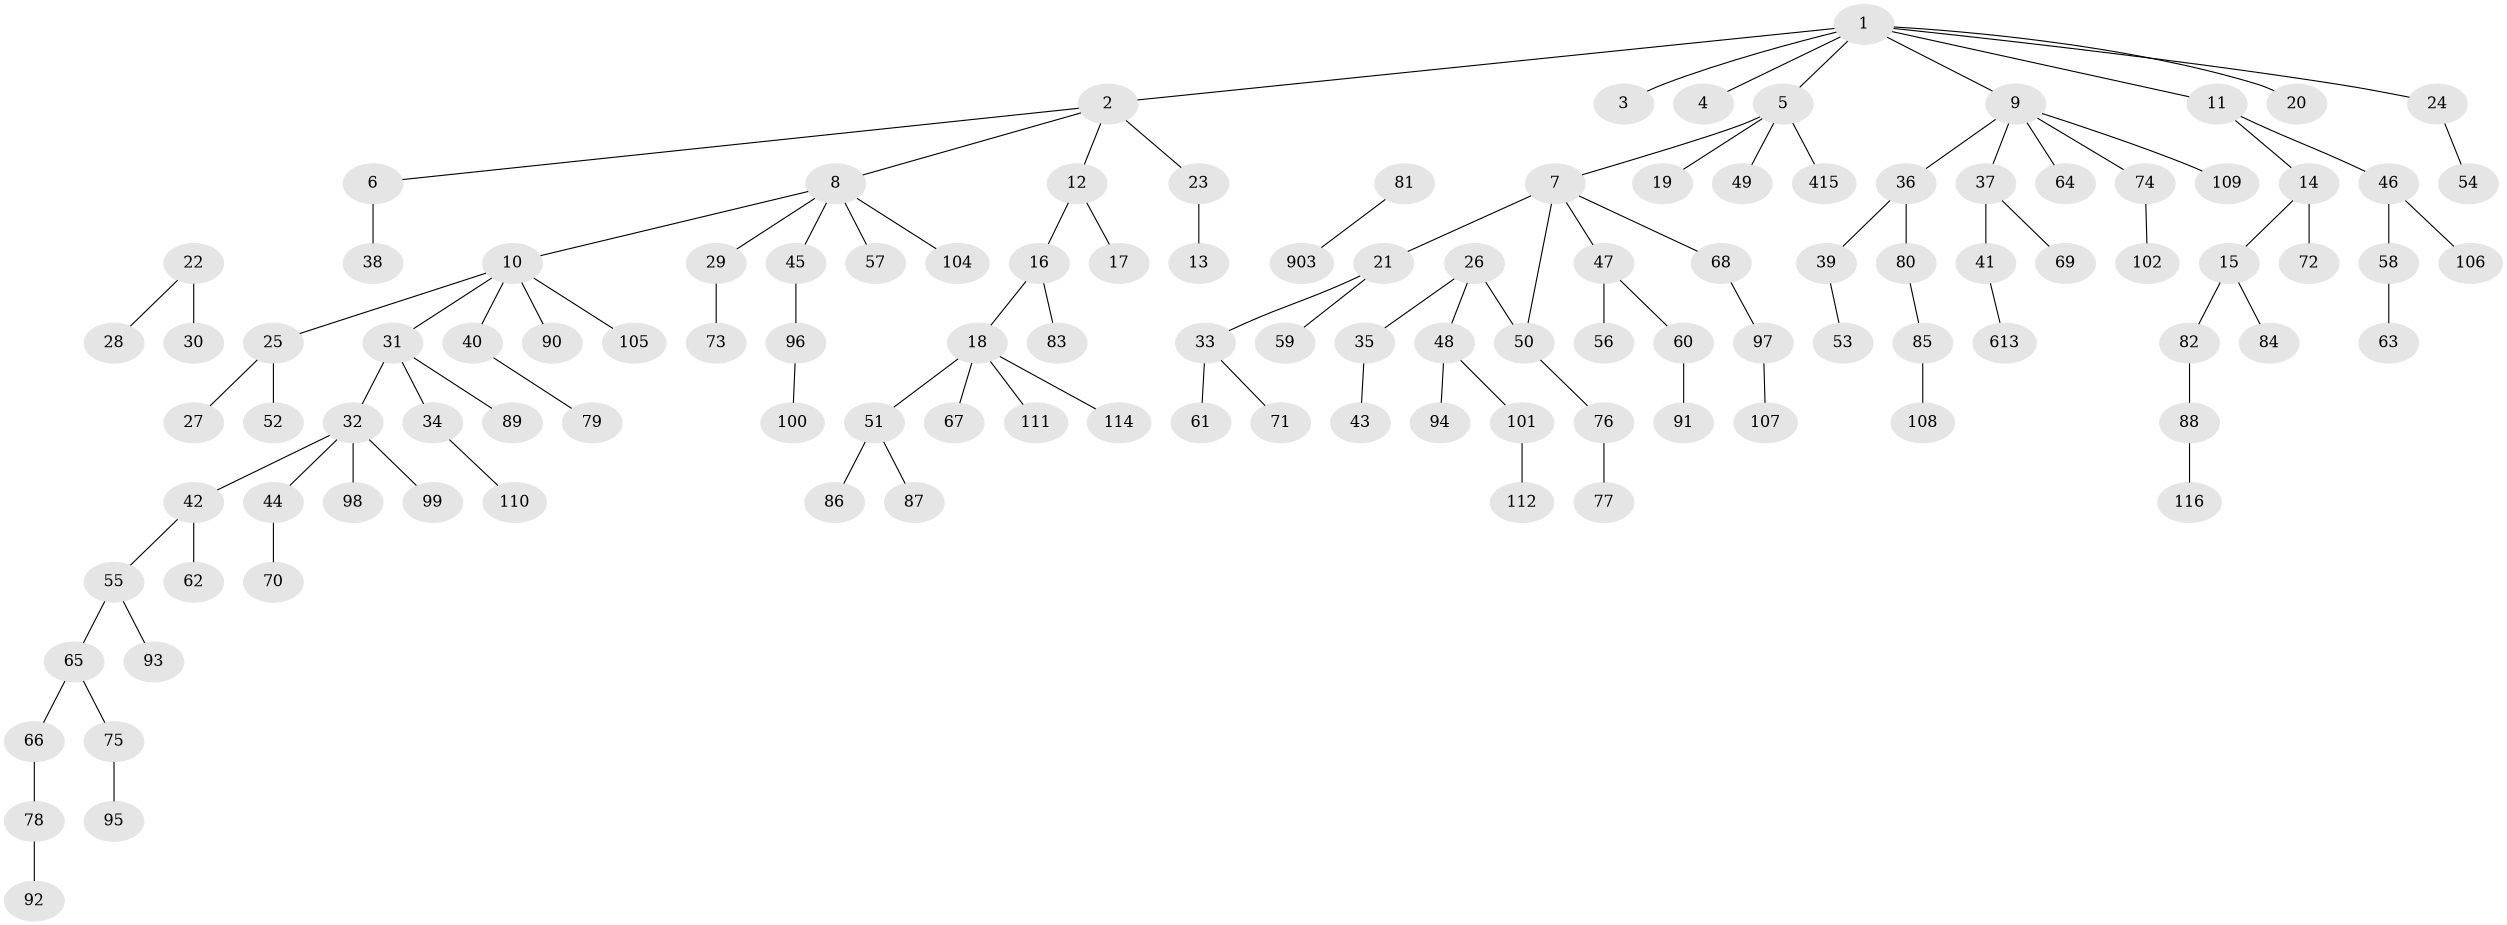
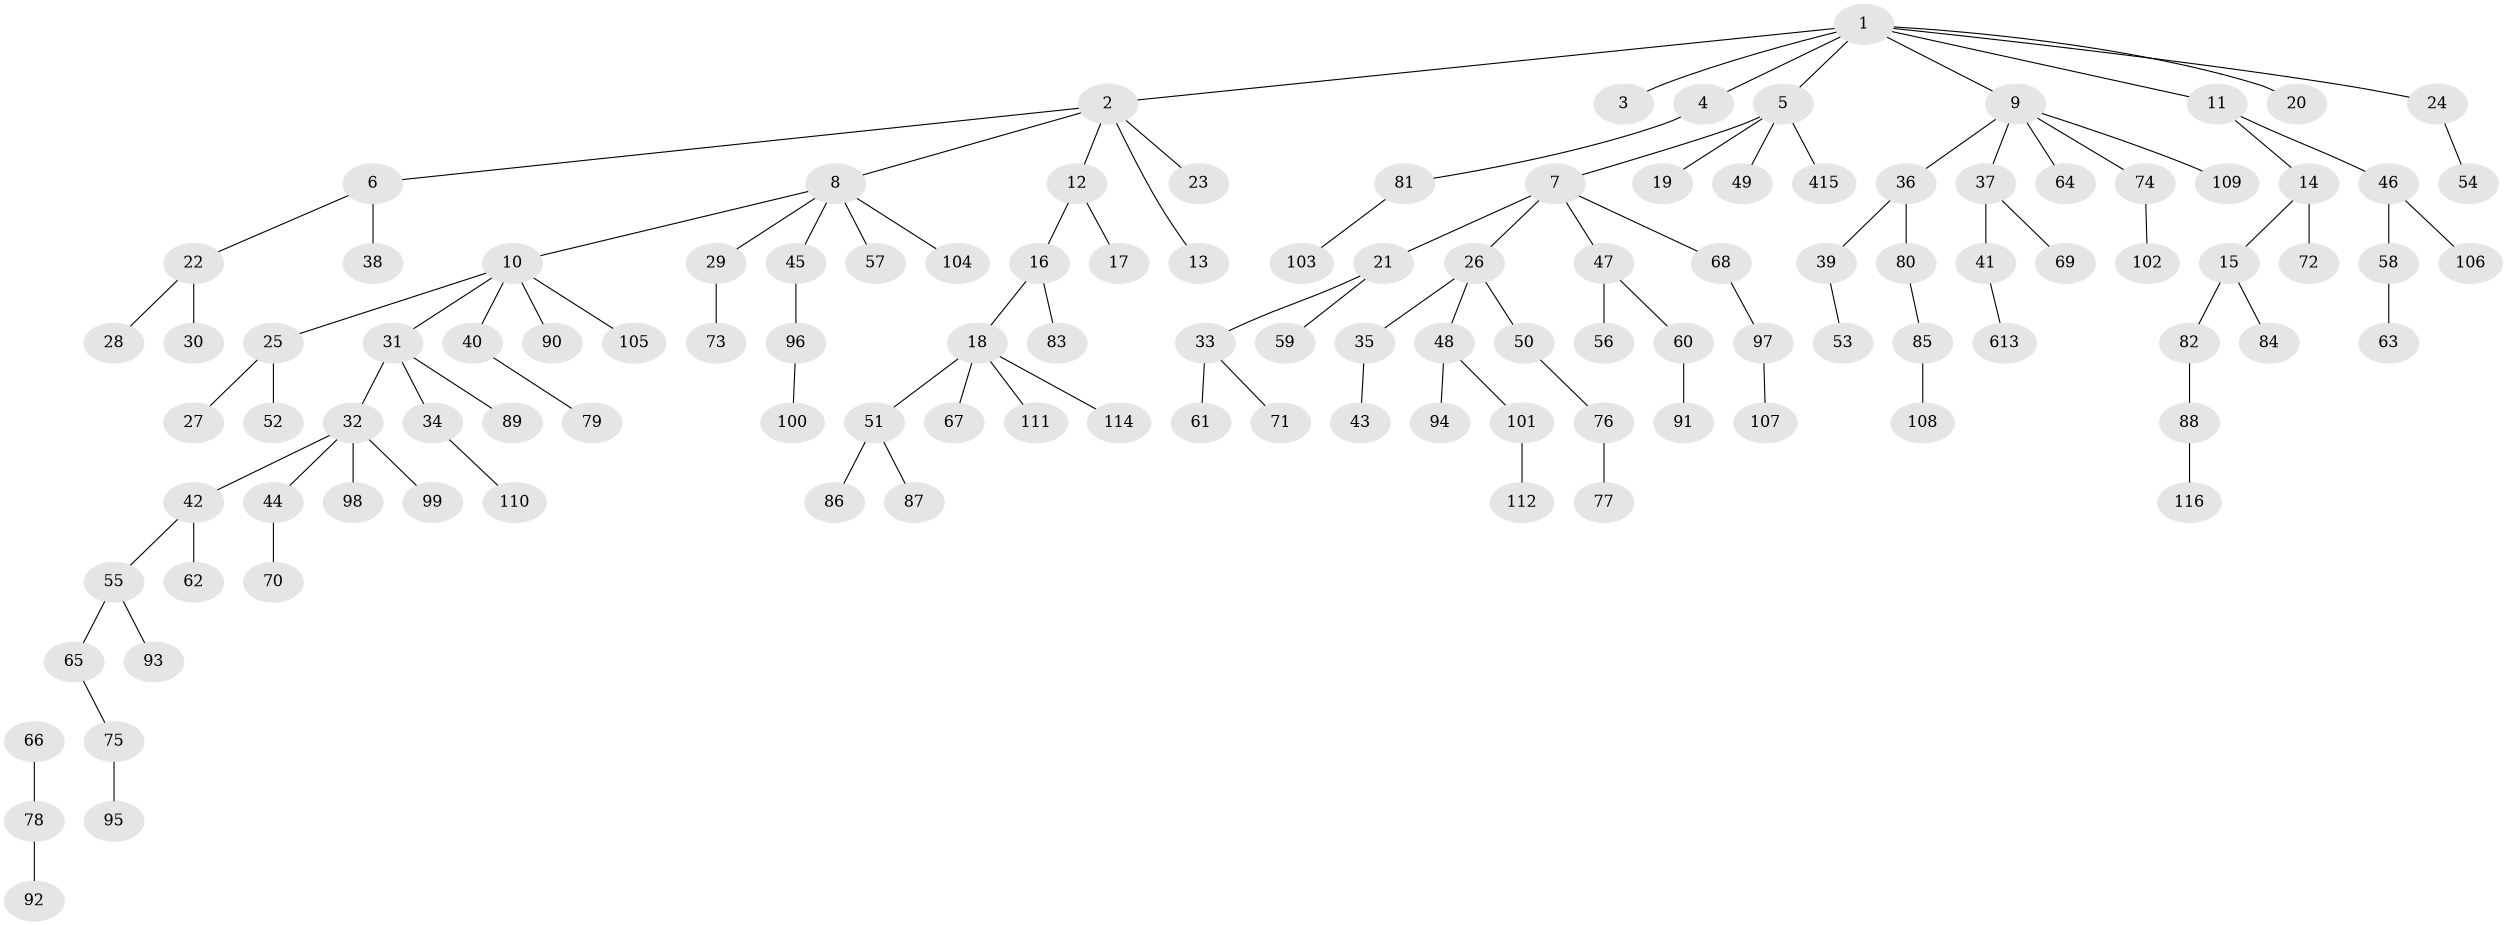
none -> (1559, 154)
none -> (283, 224)
(1199, 224) -> (1149, 186)
(1302, 263) -> (1302, 263)
(1540, 263) -> (1515, 224)
(54, 702) -> none
